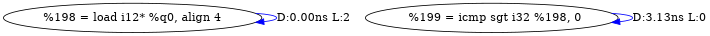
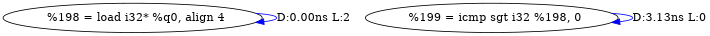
(133, 18) -> (133, 18)
